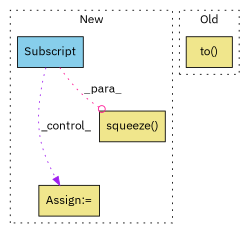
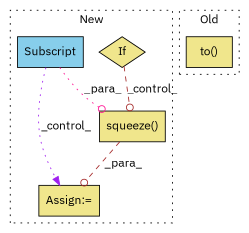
none -> (122, 52)
none -> (103, 161)
